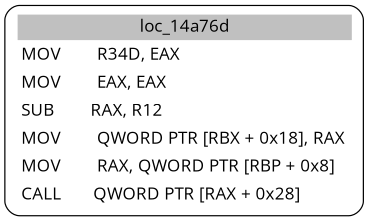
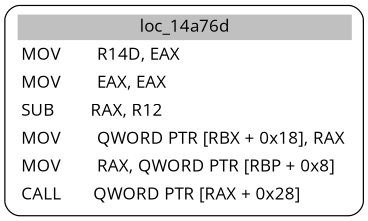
(101, 55) -> (101, 55)
